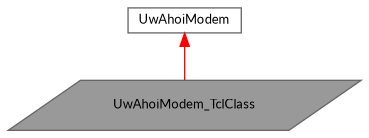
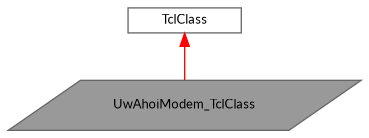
(185, 20) -> (185, 20)
